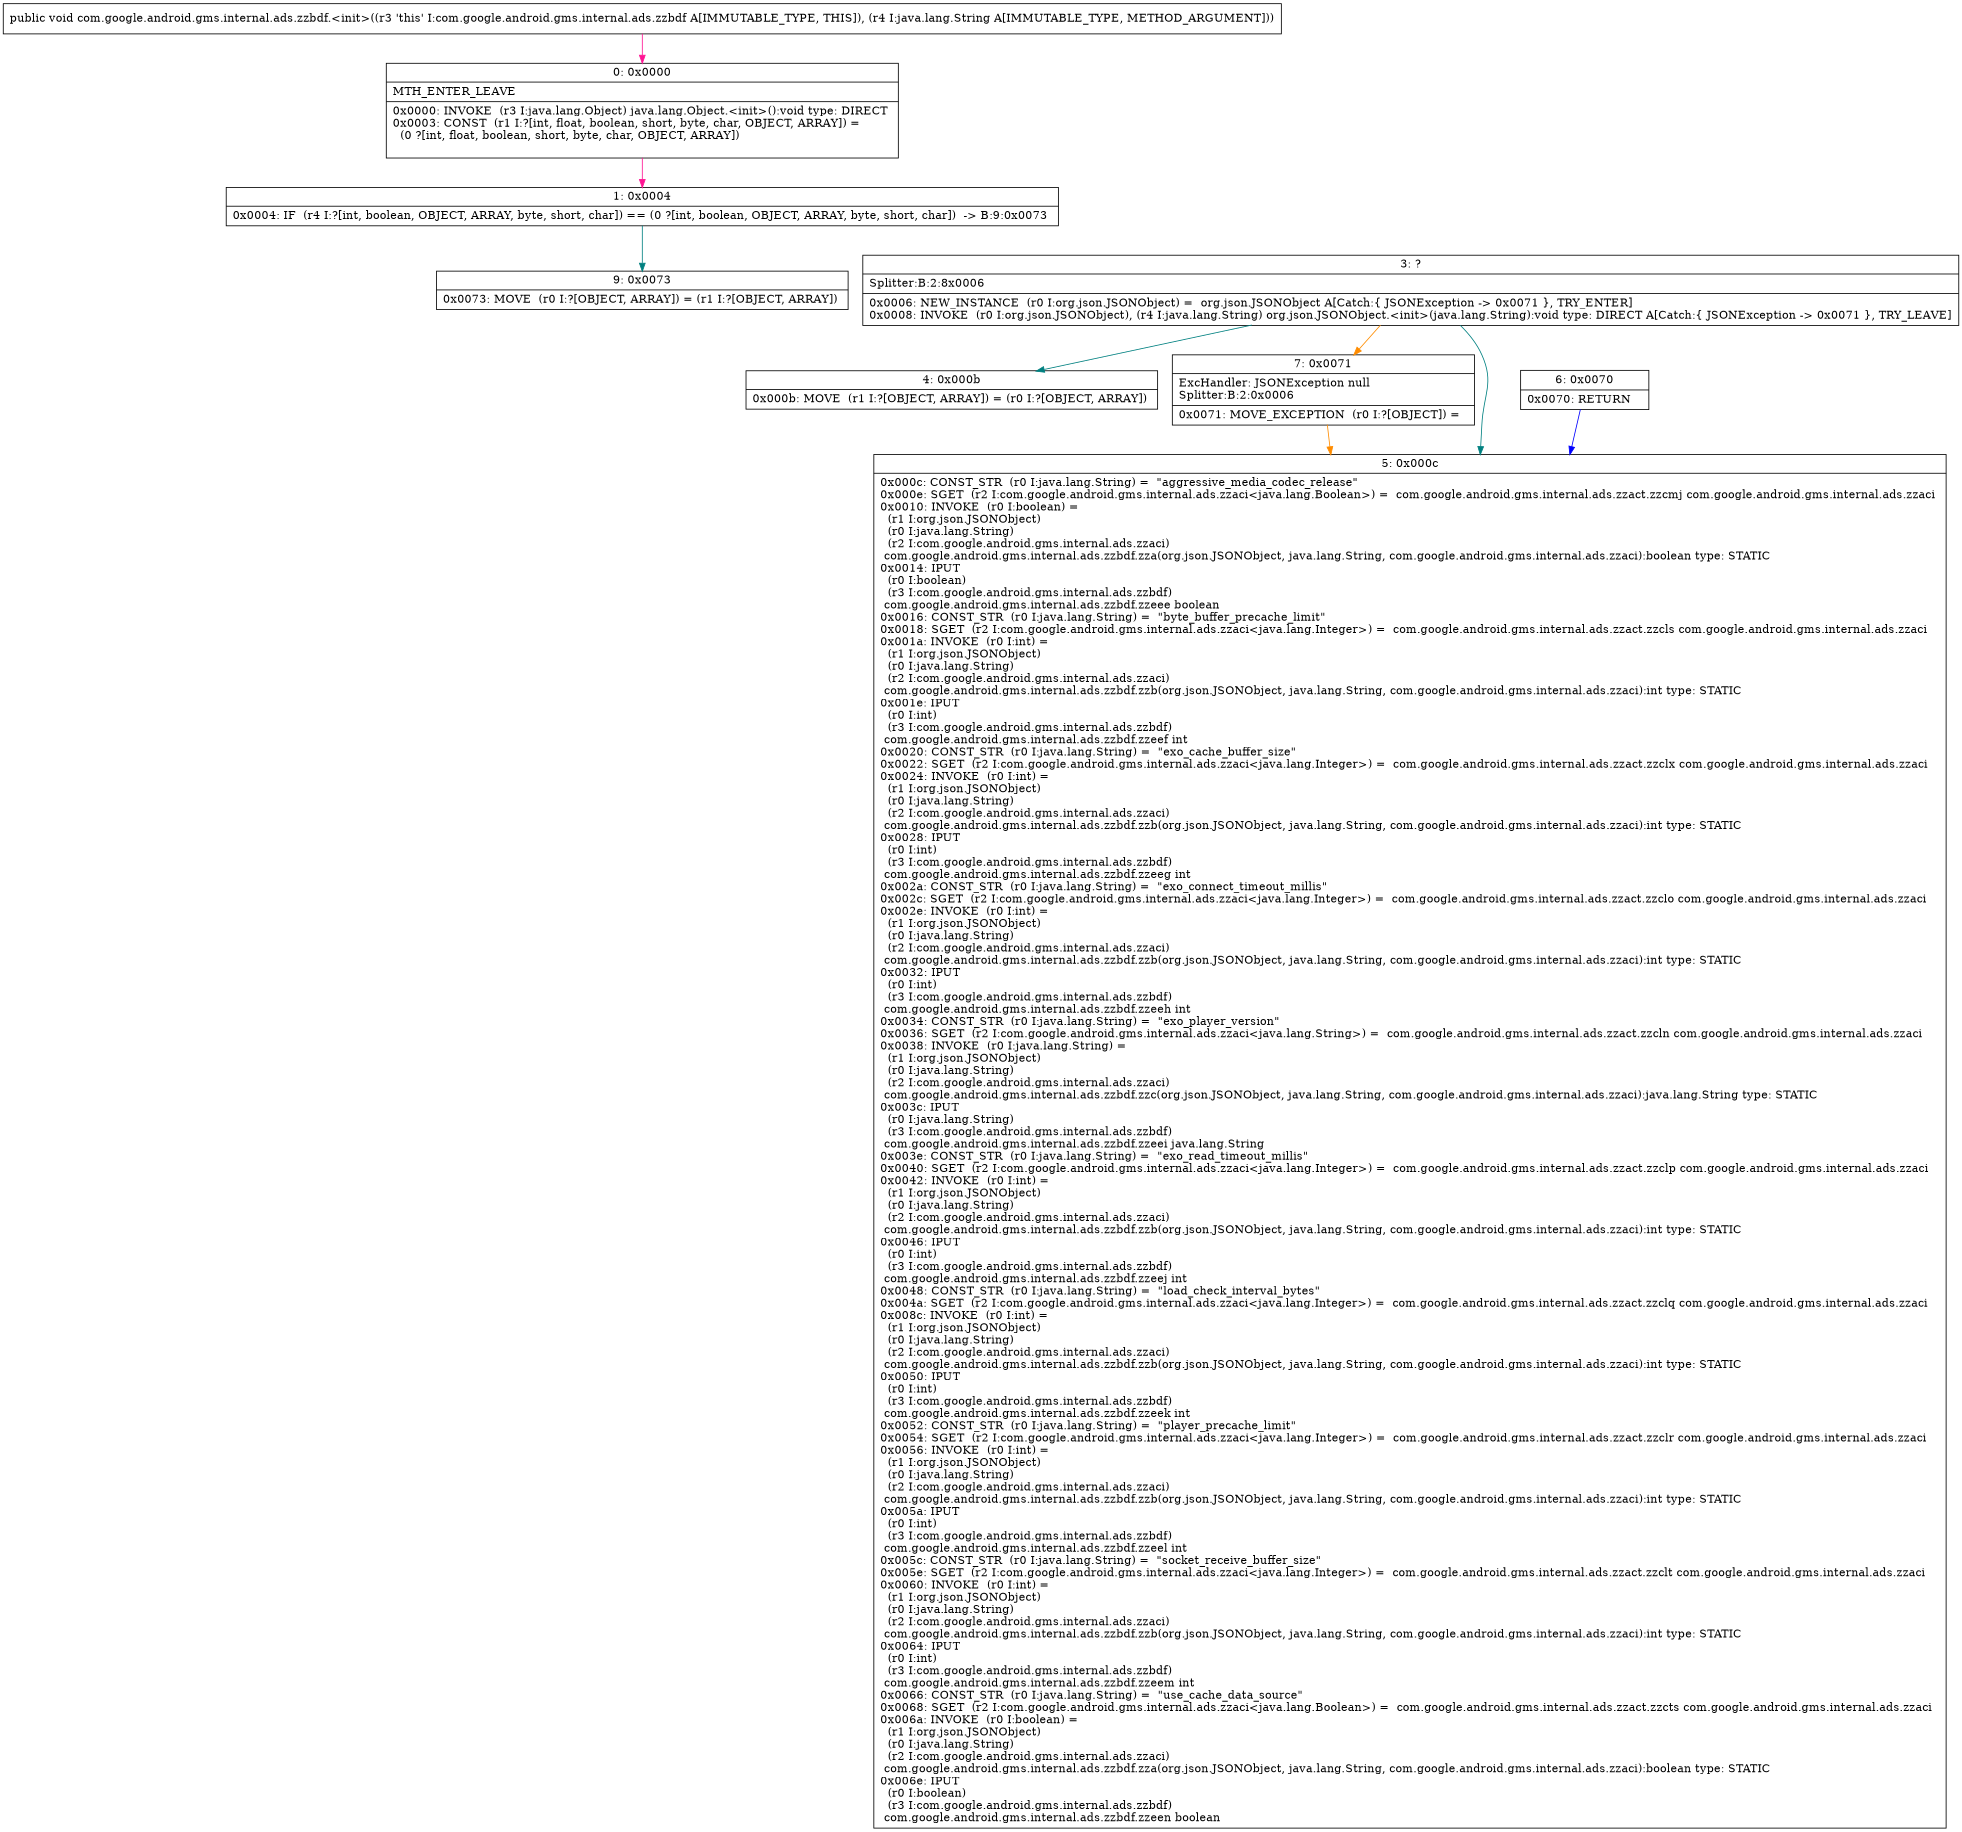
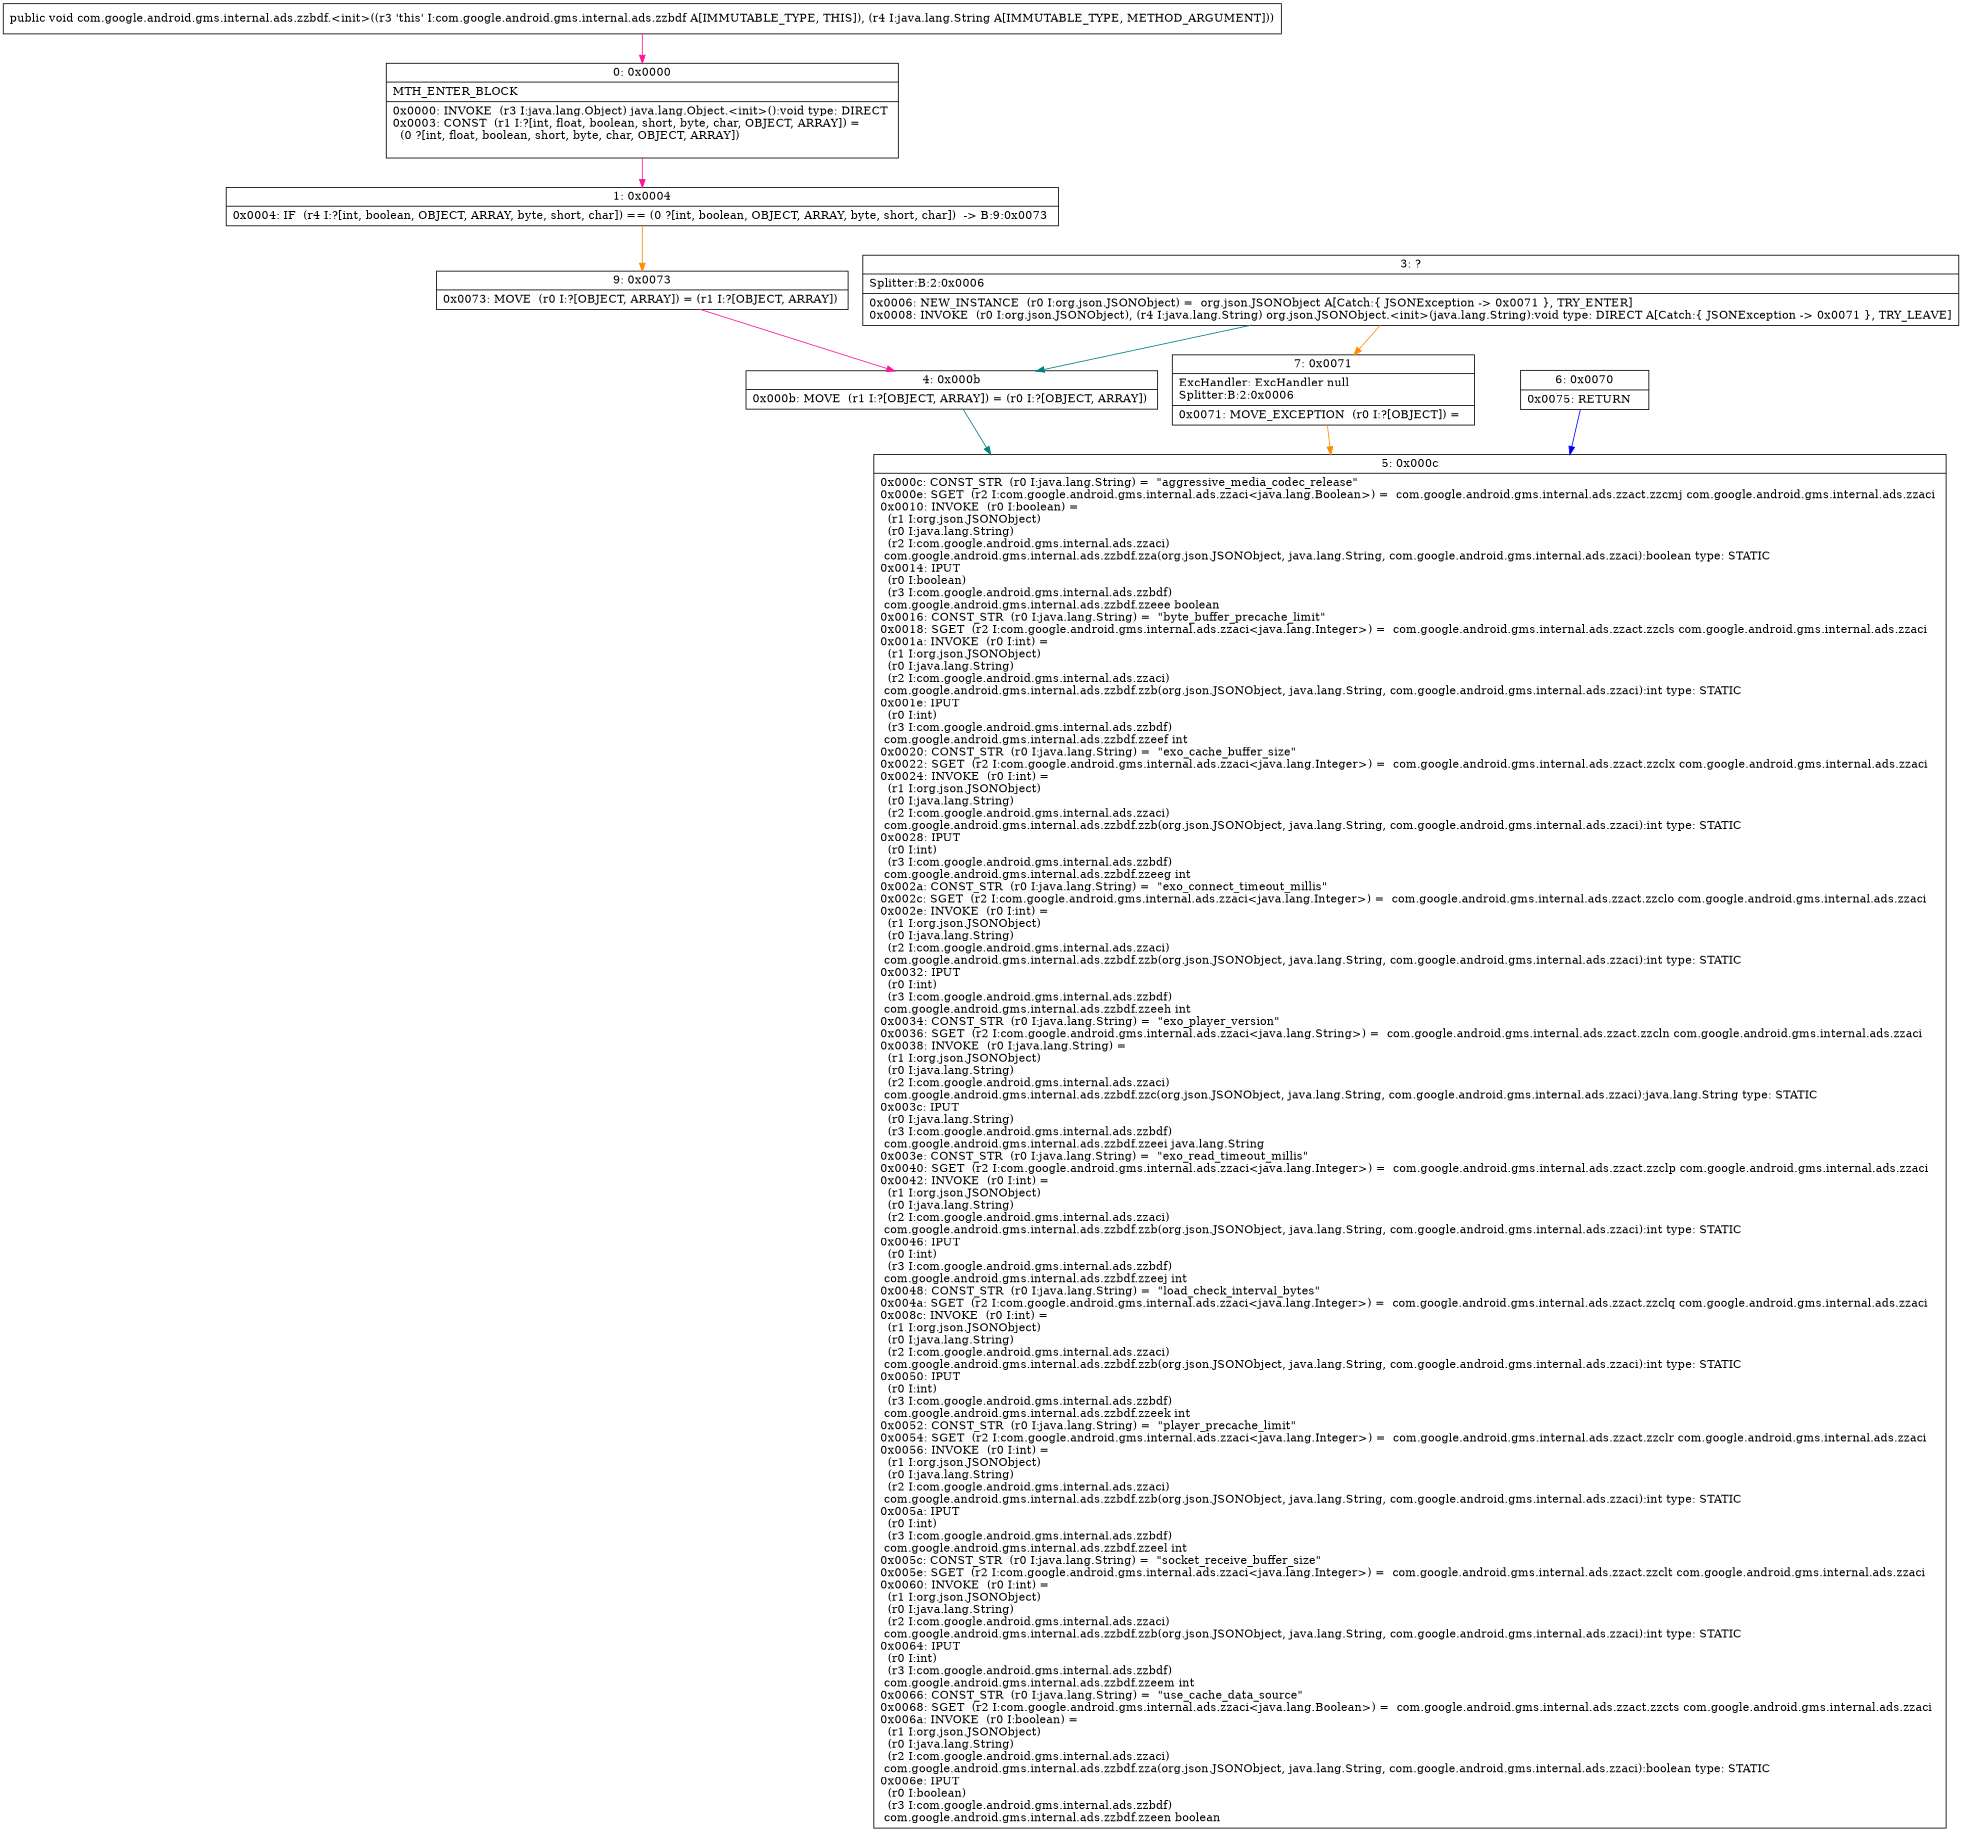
(454, 91) -> (456, 91)
(642, 244) -> (642, 244)
(927, 283) -> (927, 283)
none -> (793, 339)
(1488, 382) -> (975, 428)
(1275, 383) -> (1264, 383)
(1585, 399) -> (1585, 399)
